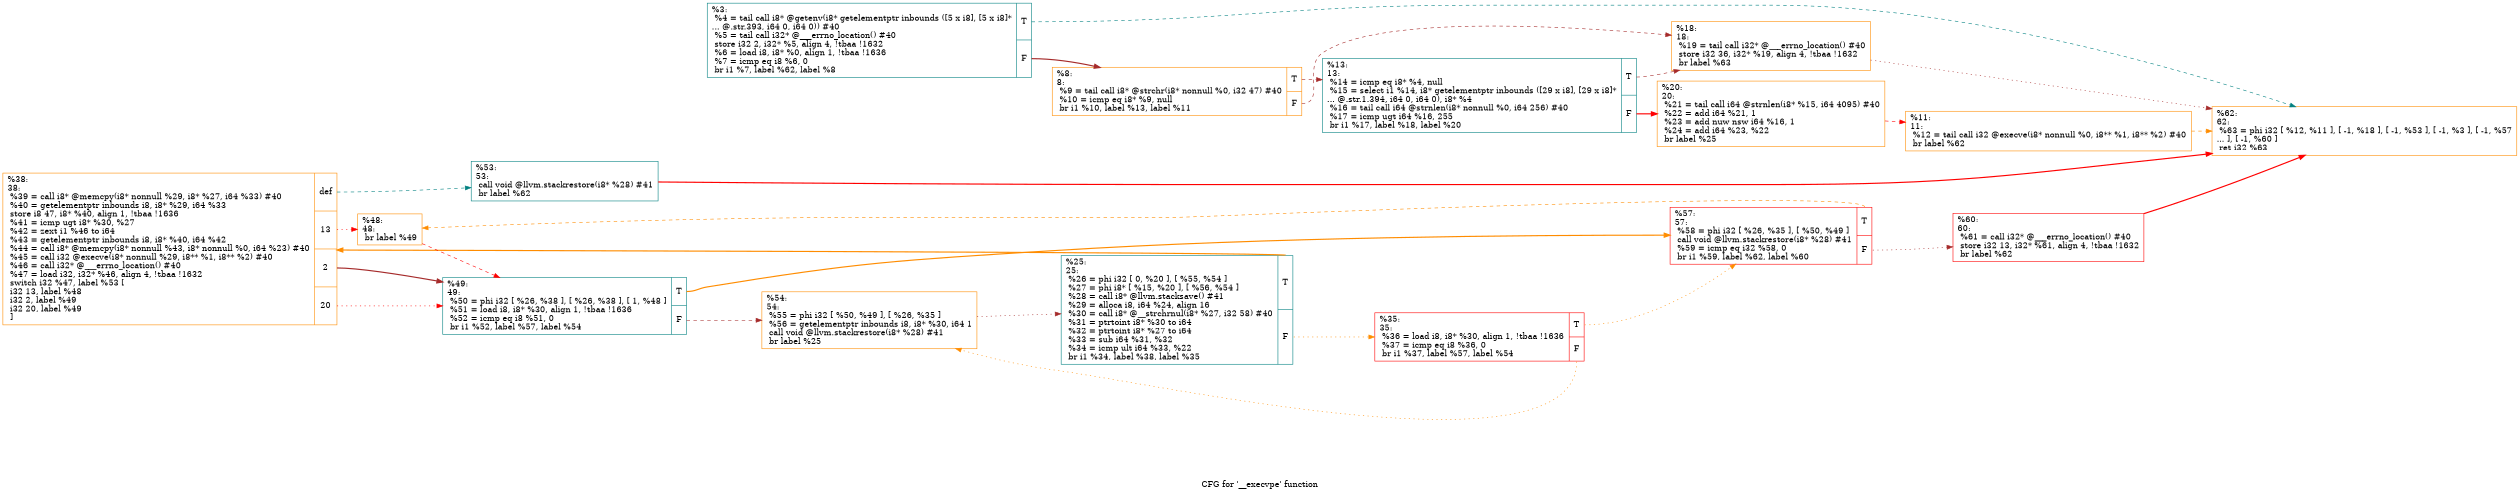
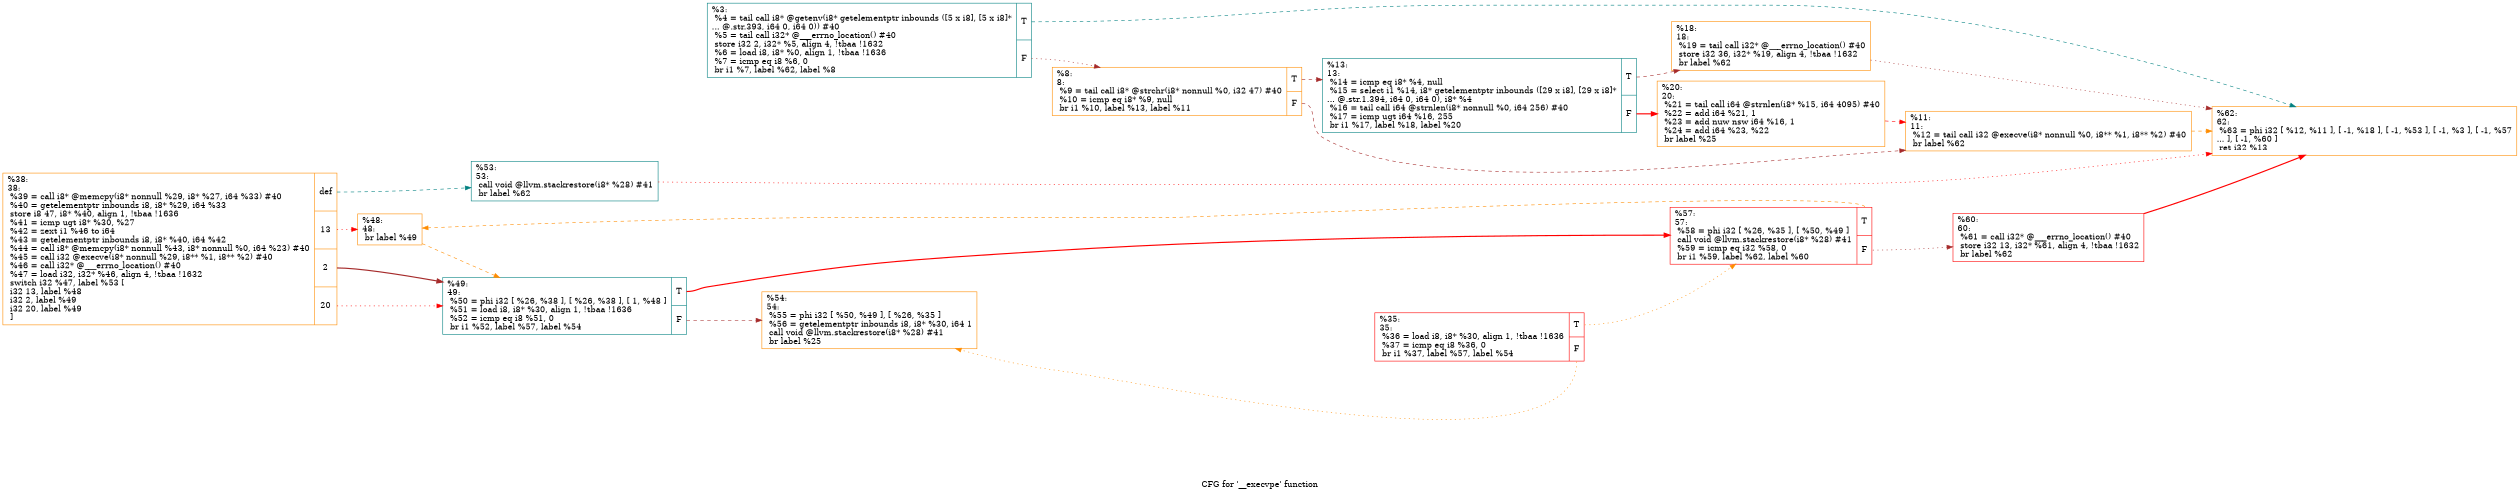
(1462, 27) -> (1588, 171)
(1063, 61) -> (1063, 61)
(1704, 63) -> (1704, 63)
(2242, 148) -> (2242, 148)
(1433, 185) -> (1433, 185)
(1174, 244) -> (1174, 244)
(458, 259) -> (458, 259)
(1177, 310) -> none
